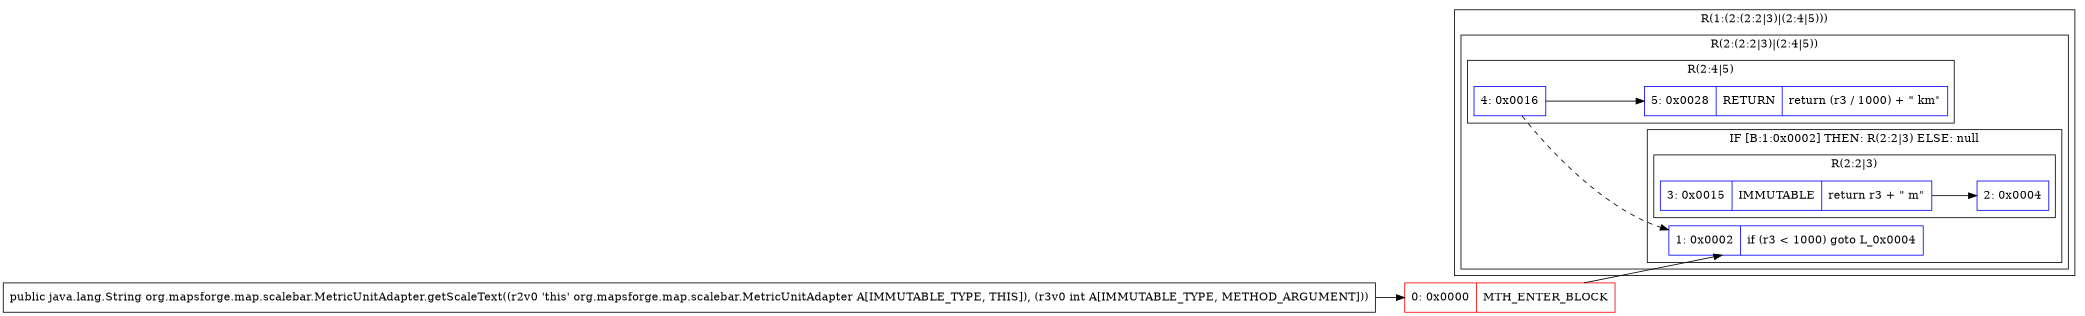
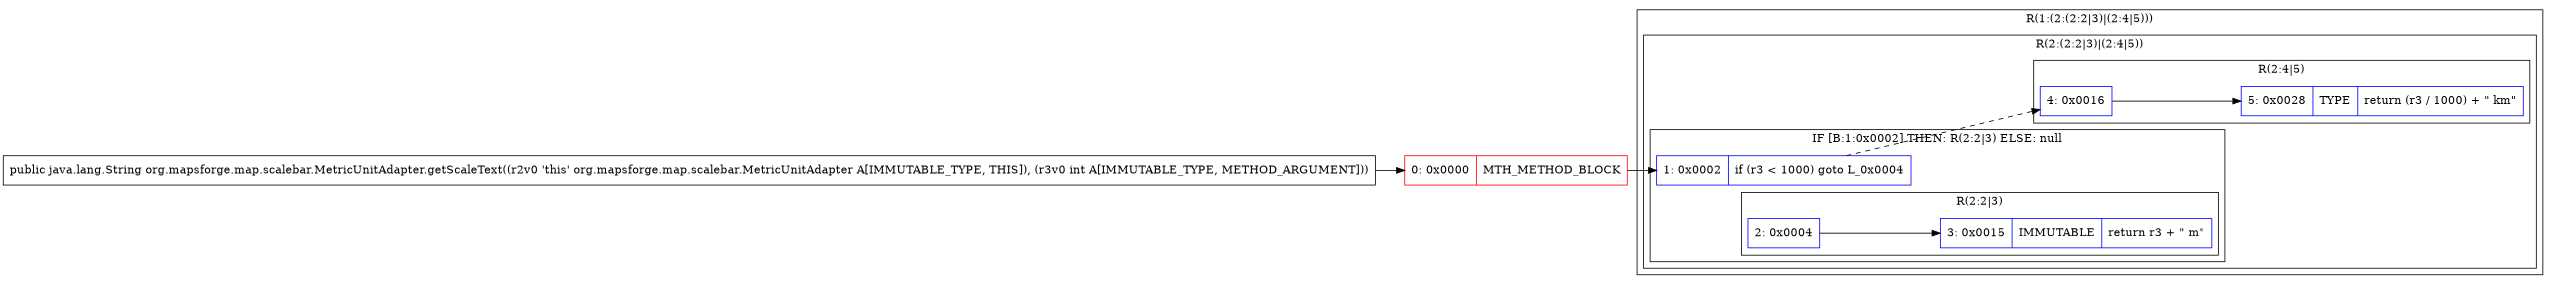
(1749, 101) -> (2335, 101)
(1584, 181) -> (1934, 135)
(1950, 196) -> (1876, 233)
(1546, 297) -> (1552, 170)
